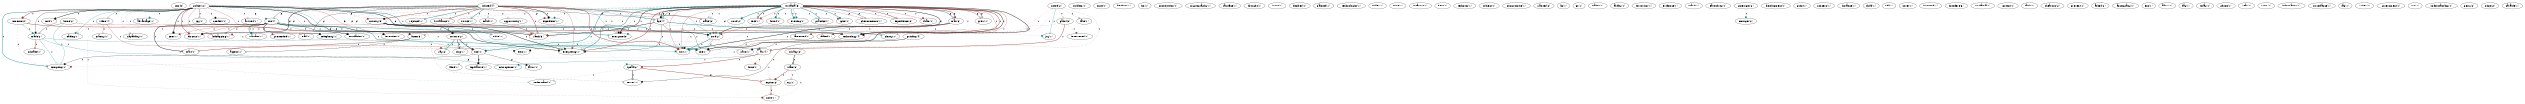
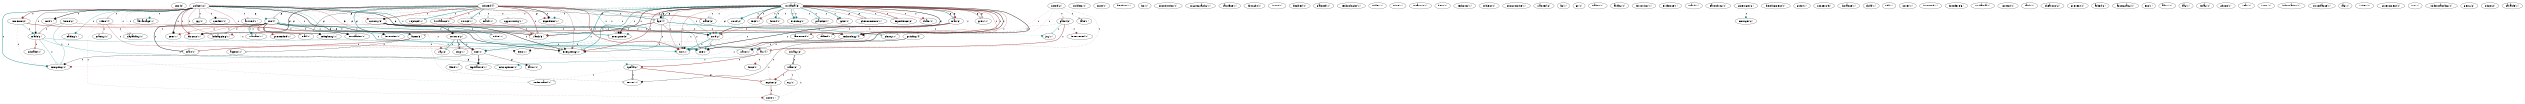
(1824, 6) -> (1824, 6)
(29, 12) -> (29, 12)
(355, 14) -> (355, 14)
(1053, 20) -> (1057, 28)
(86, 28) -> (118, 29)
(259, 31) -> (259, 31)
(776, 40) -> (796, 40)
(710, 44) -> (710, 44)
